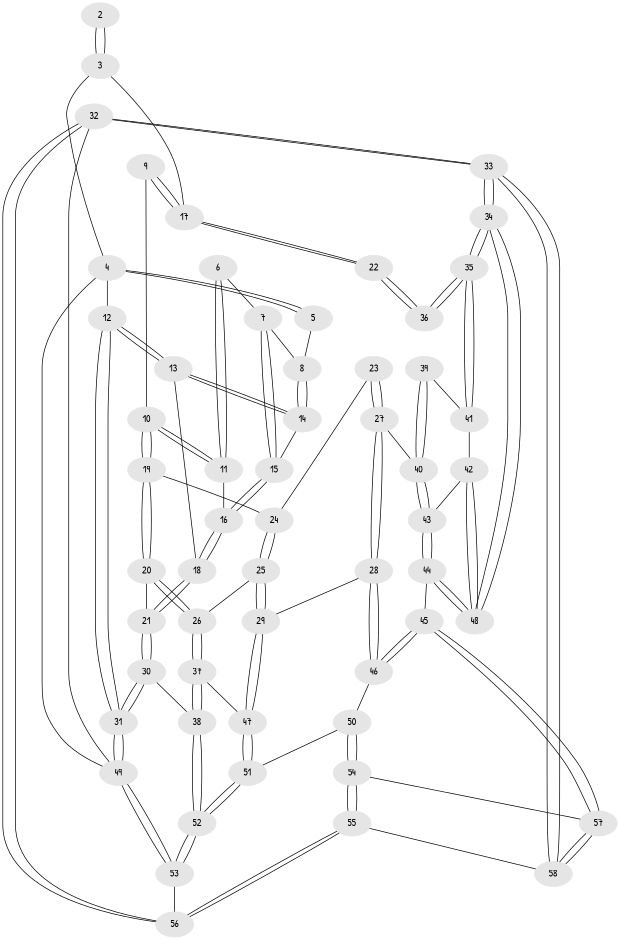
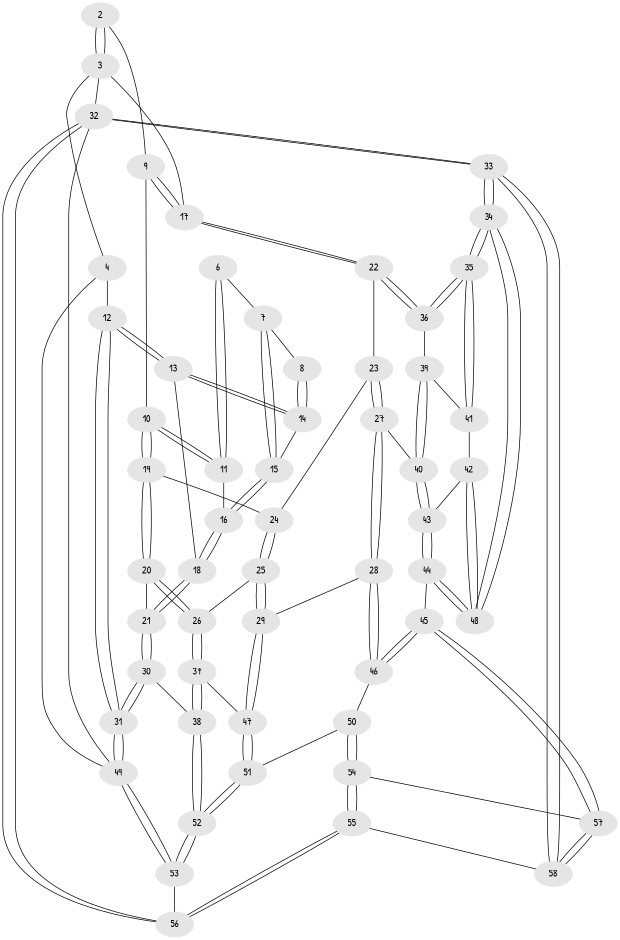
none -> (136, 88)
none -> (97, 91)
(314, 318) -> none
none -> (374, 318)
none -> (424, 344)
